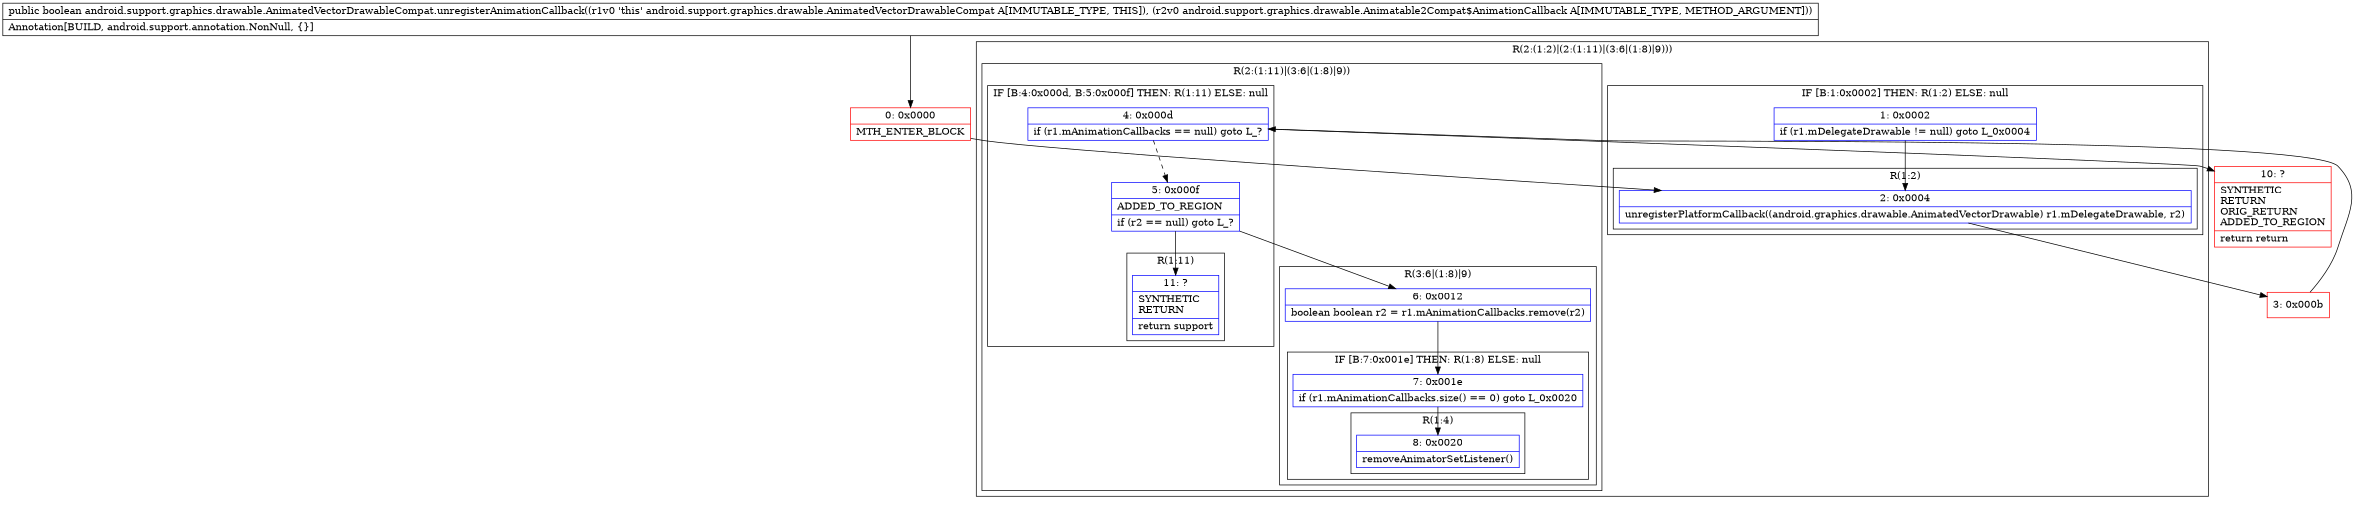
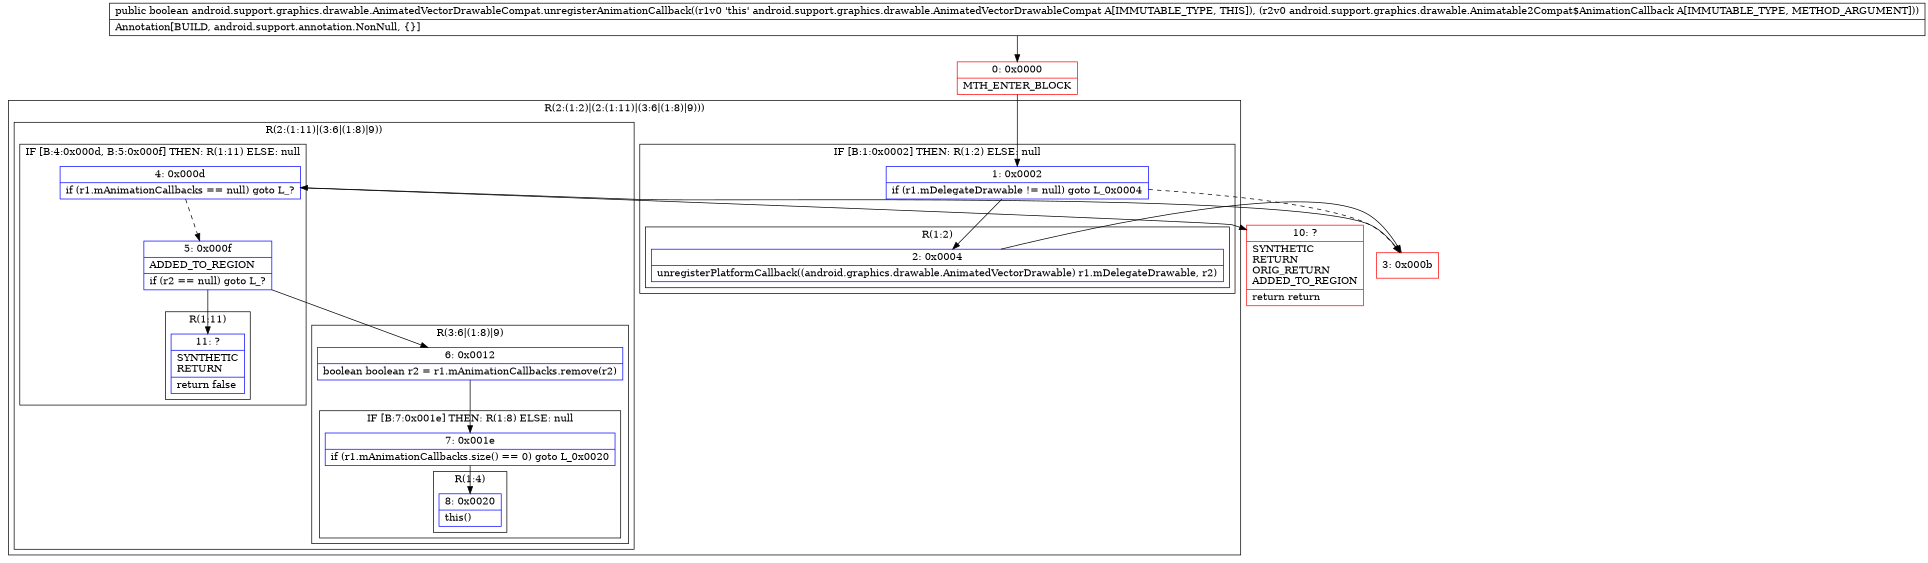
(1312, 167) -> (1017, 127)
none -> (1252, 199)
(1176, 326) -> (207, 385)
(1438, 459) -> (458, 518)
